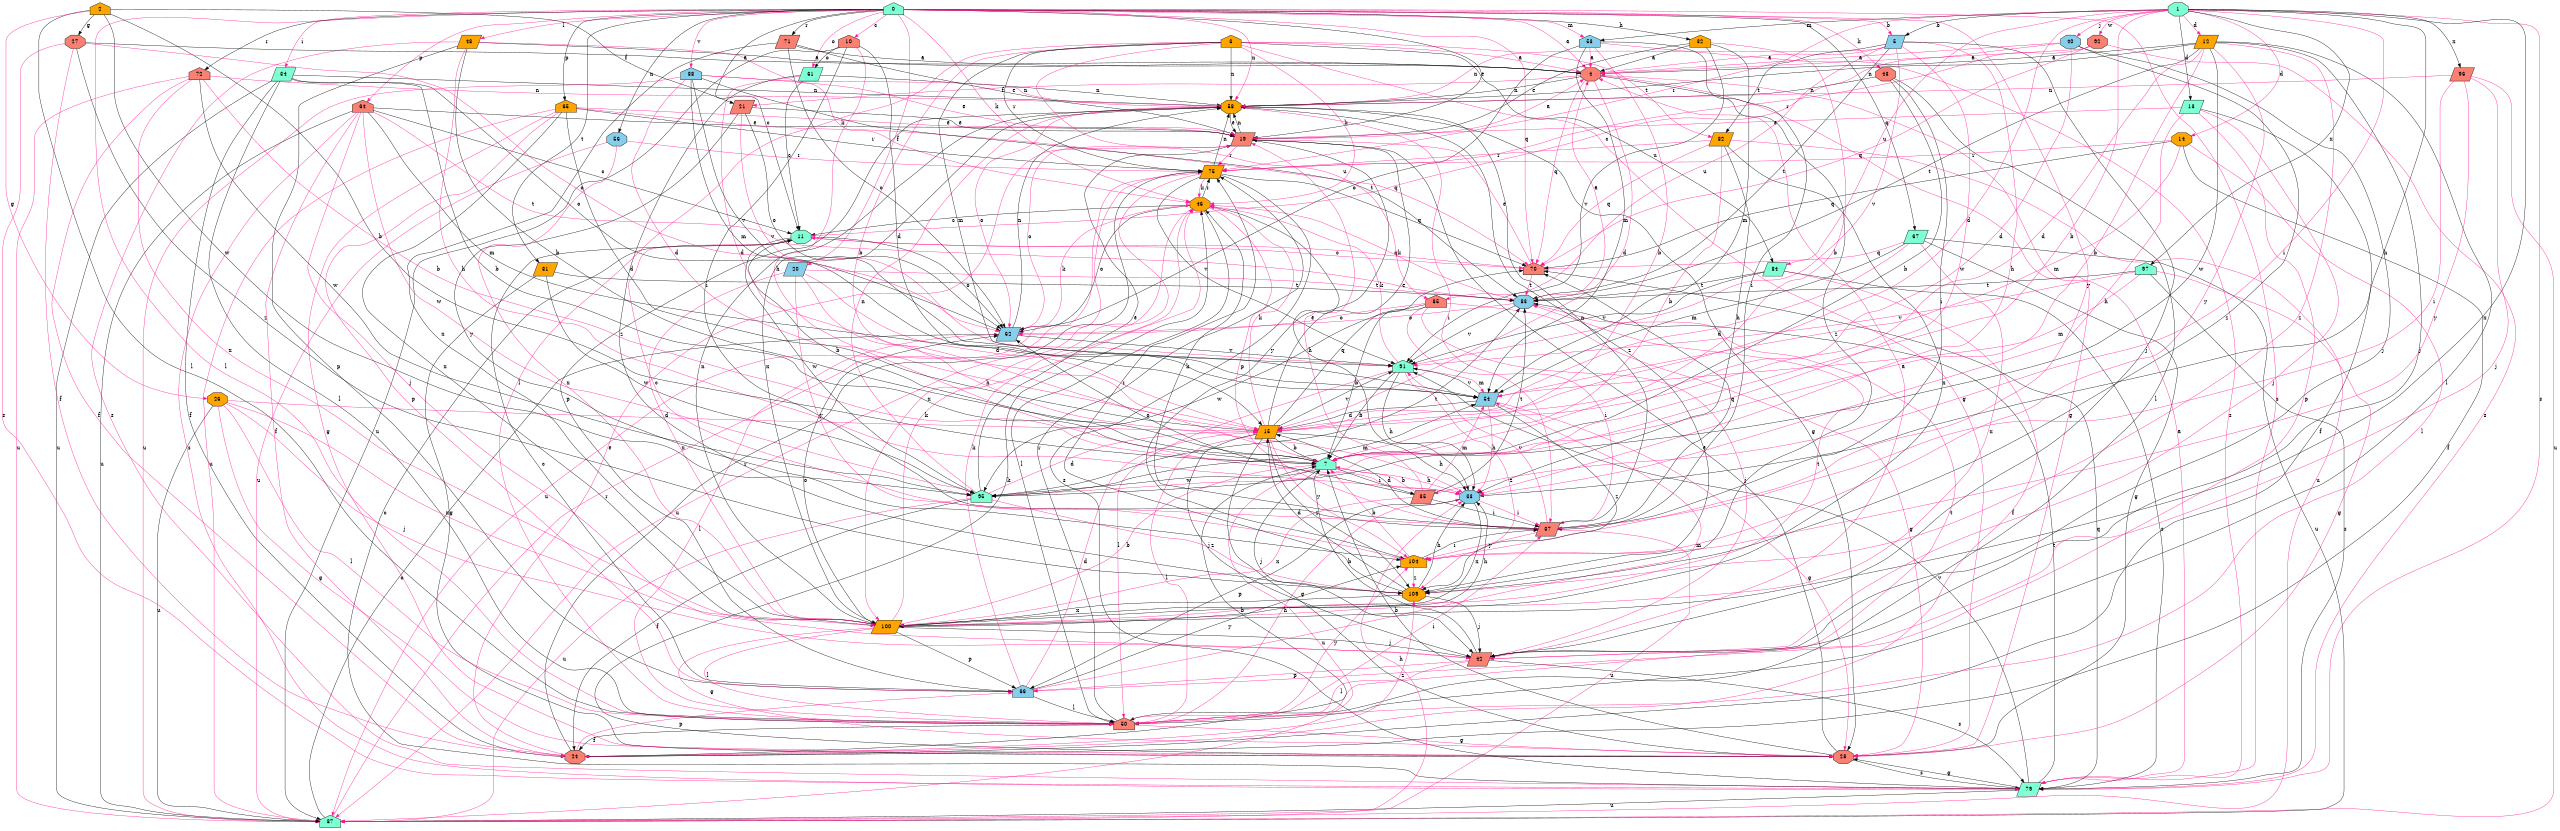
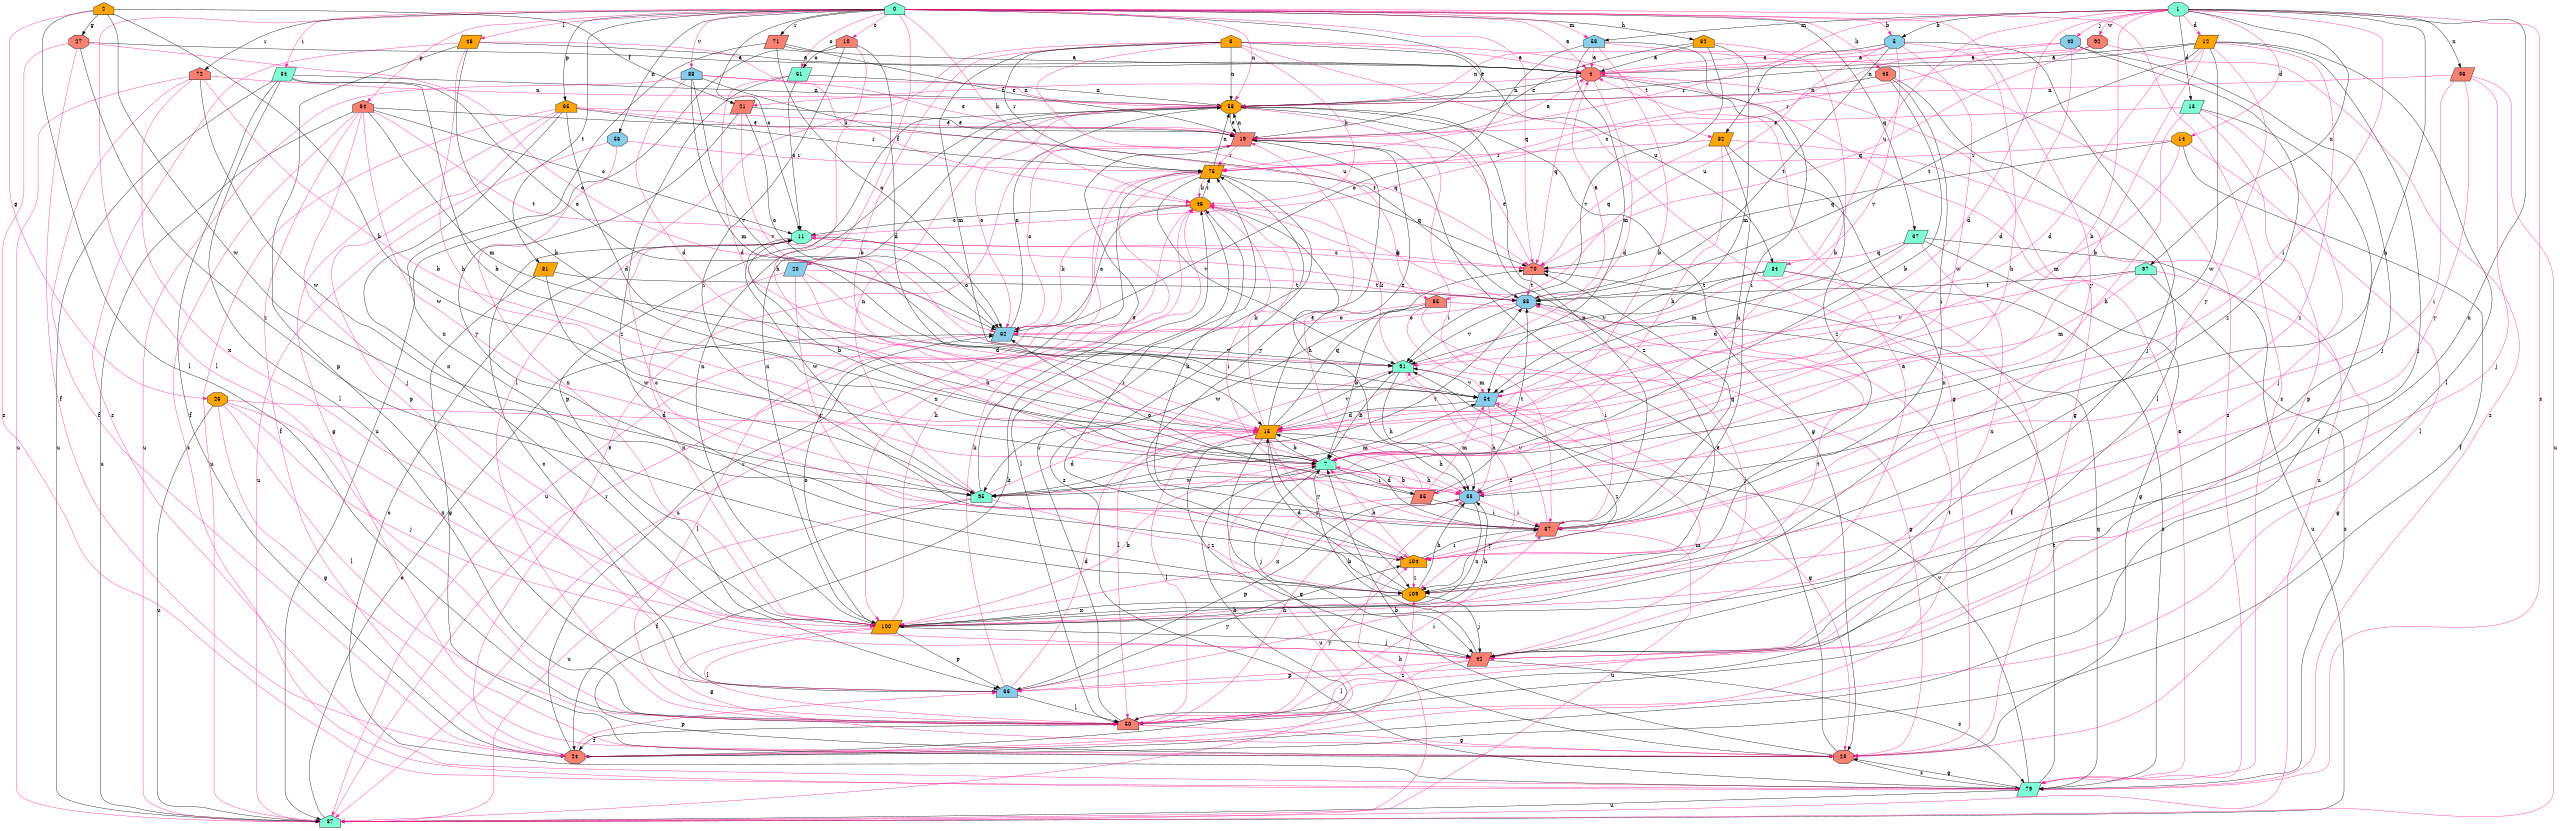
(1895, 42) -> (1895, 42)
(1243, 367) -> (1229, 367)
